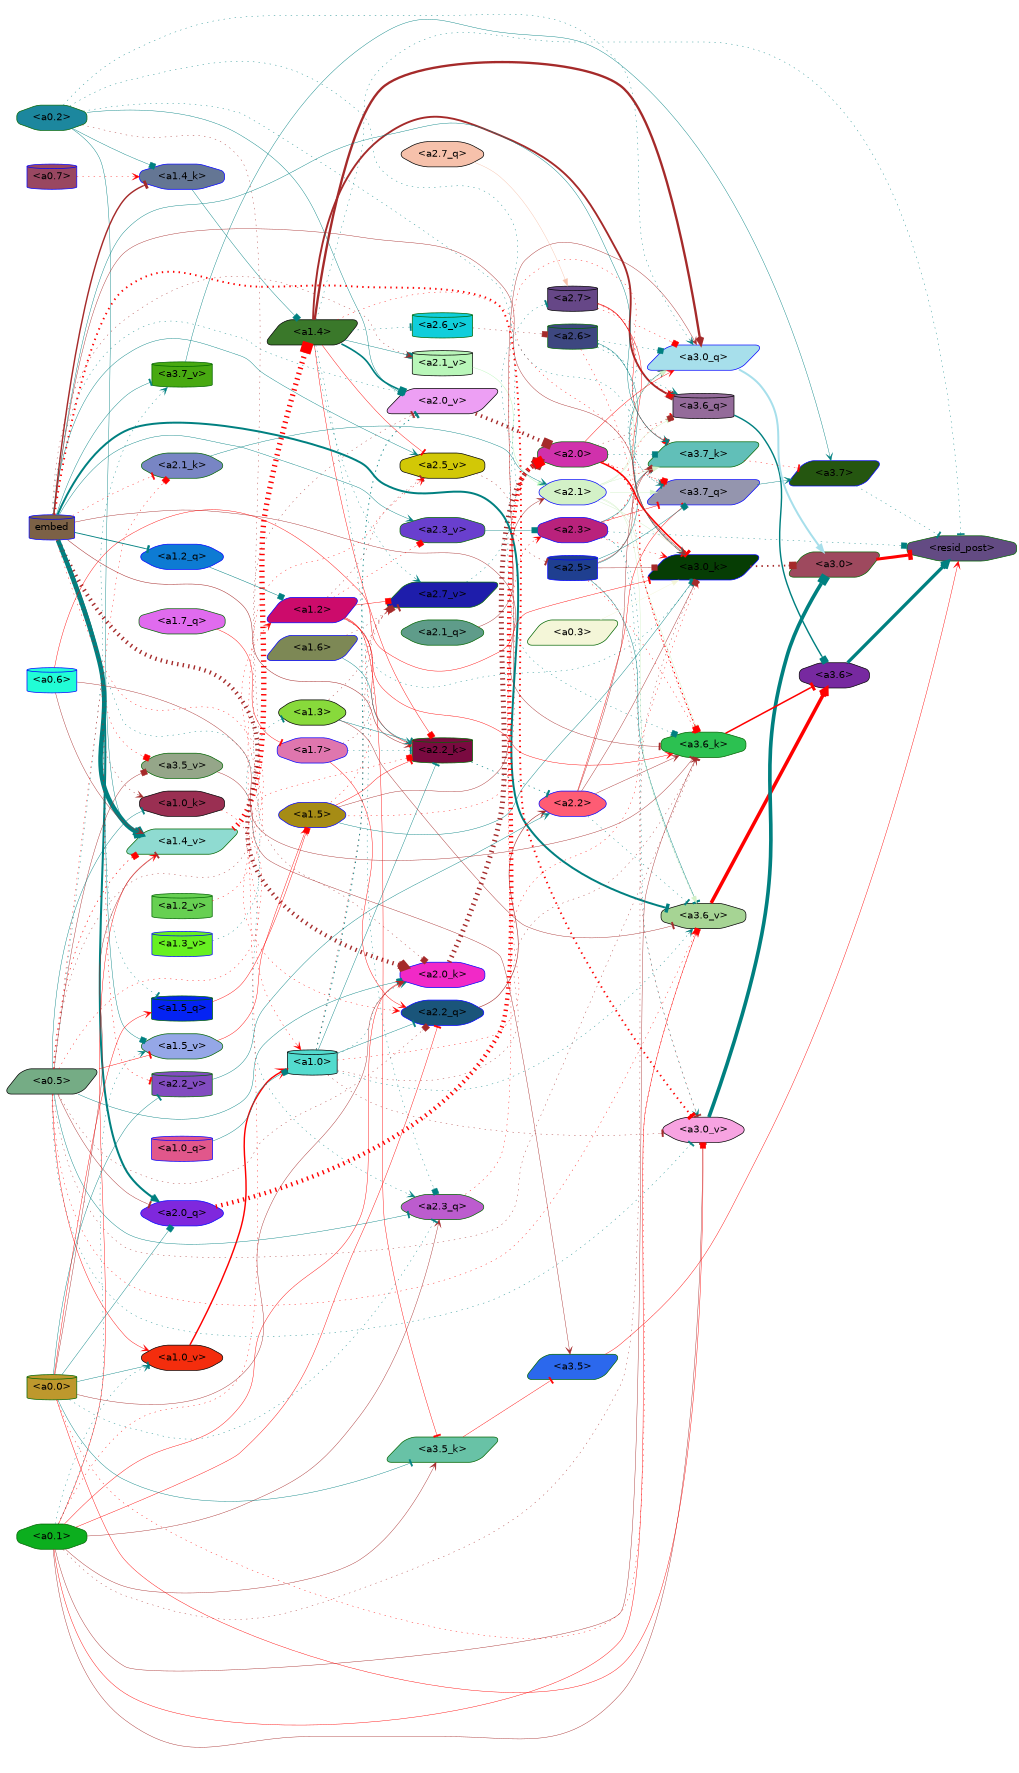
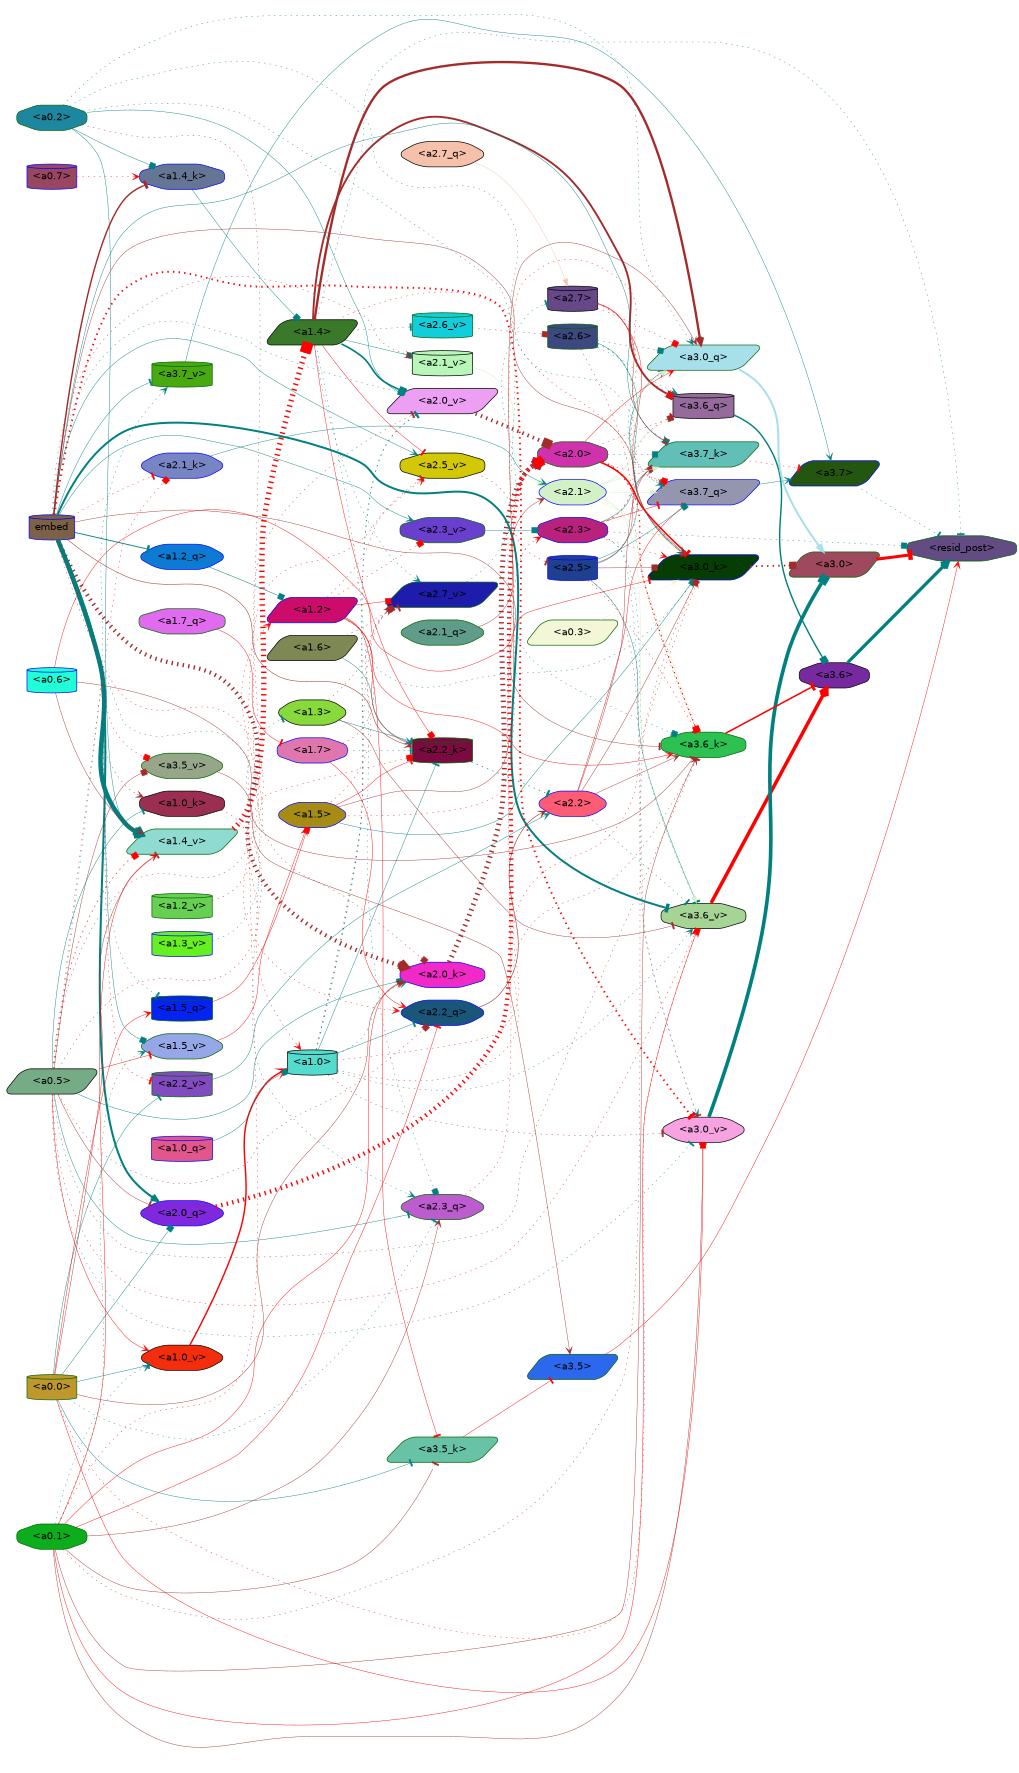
(703, 358) -> (703, 358)
(182, 466) -> (182, 466)
(312, 648) -> (312, 648)
(268, 1587) -> (268, 1587)
